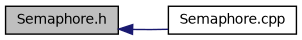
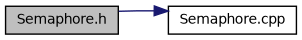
(150, 30) -> (136, 11)
